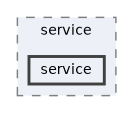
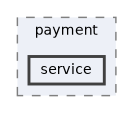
(67, 31) -> (67, 31)
